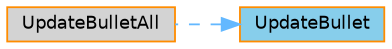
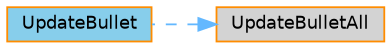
(198, 24) -> (175, 24)
